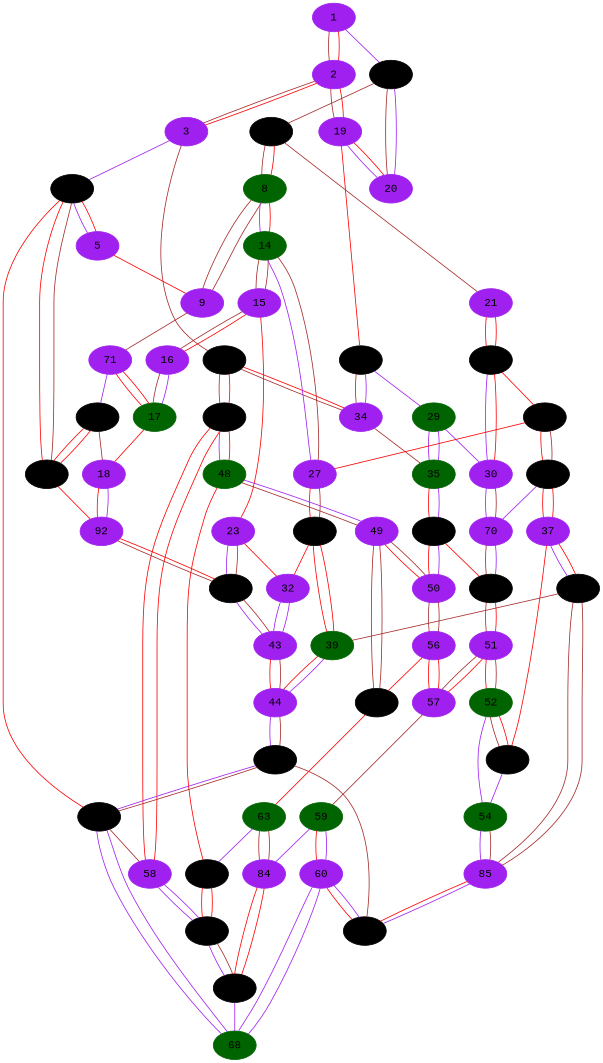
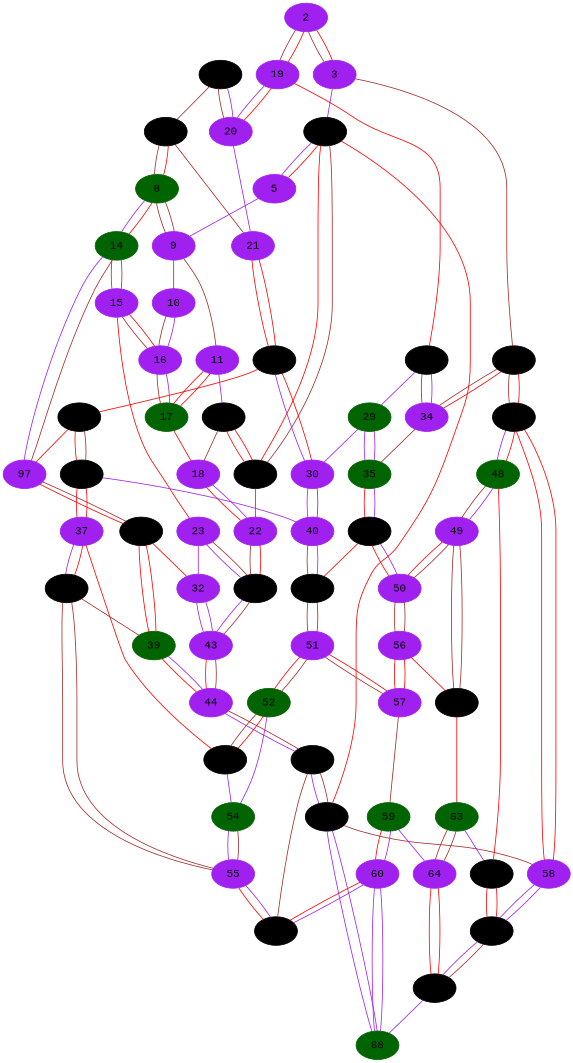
(334, 17) -> none
none -> (242, 189)
(150, 274) -> (224, 217)
none -> (174, 303)
(110, 360) -> (217, 360)
(315, 474) -> (25, 474)
(102, 531) -> (255, 531)
(491, 531) -> (312, 531)
(261, 560) -> (198, 560)
(264, 874) -> (435, 874)
(485, 874) -> (233, 874)
